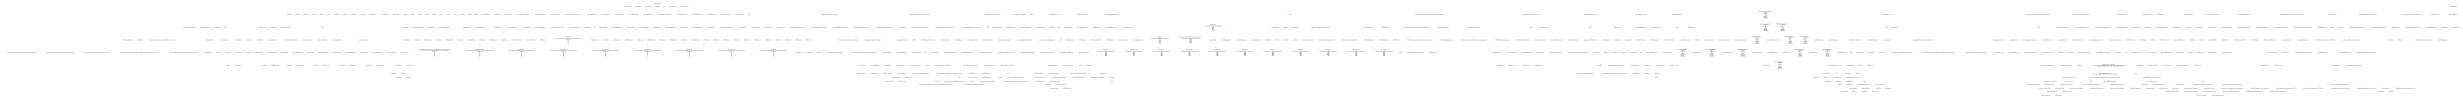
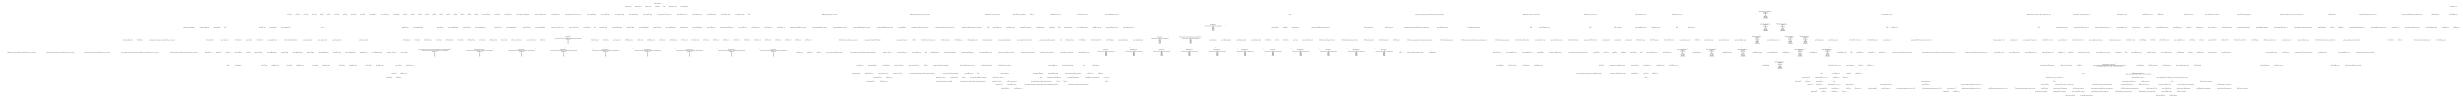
none -> (1100, 74)
